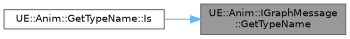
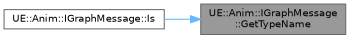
(84, 19) -> (84, 19)
